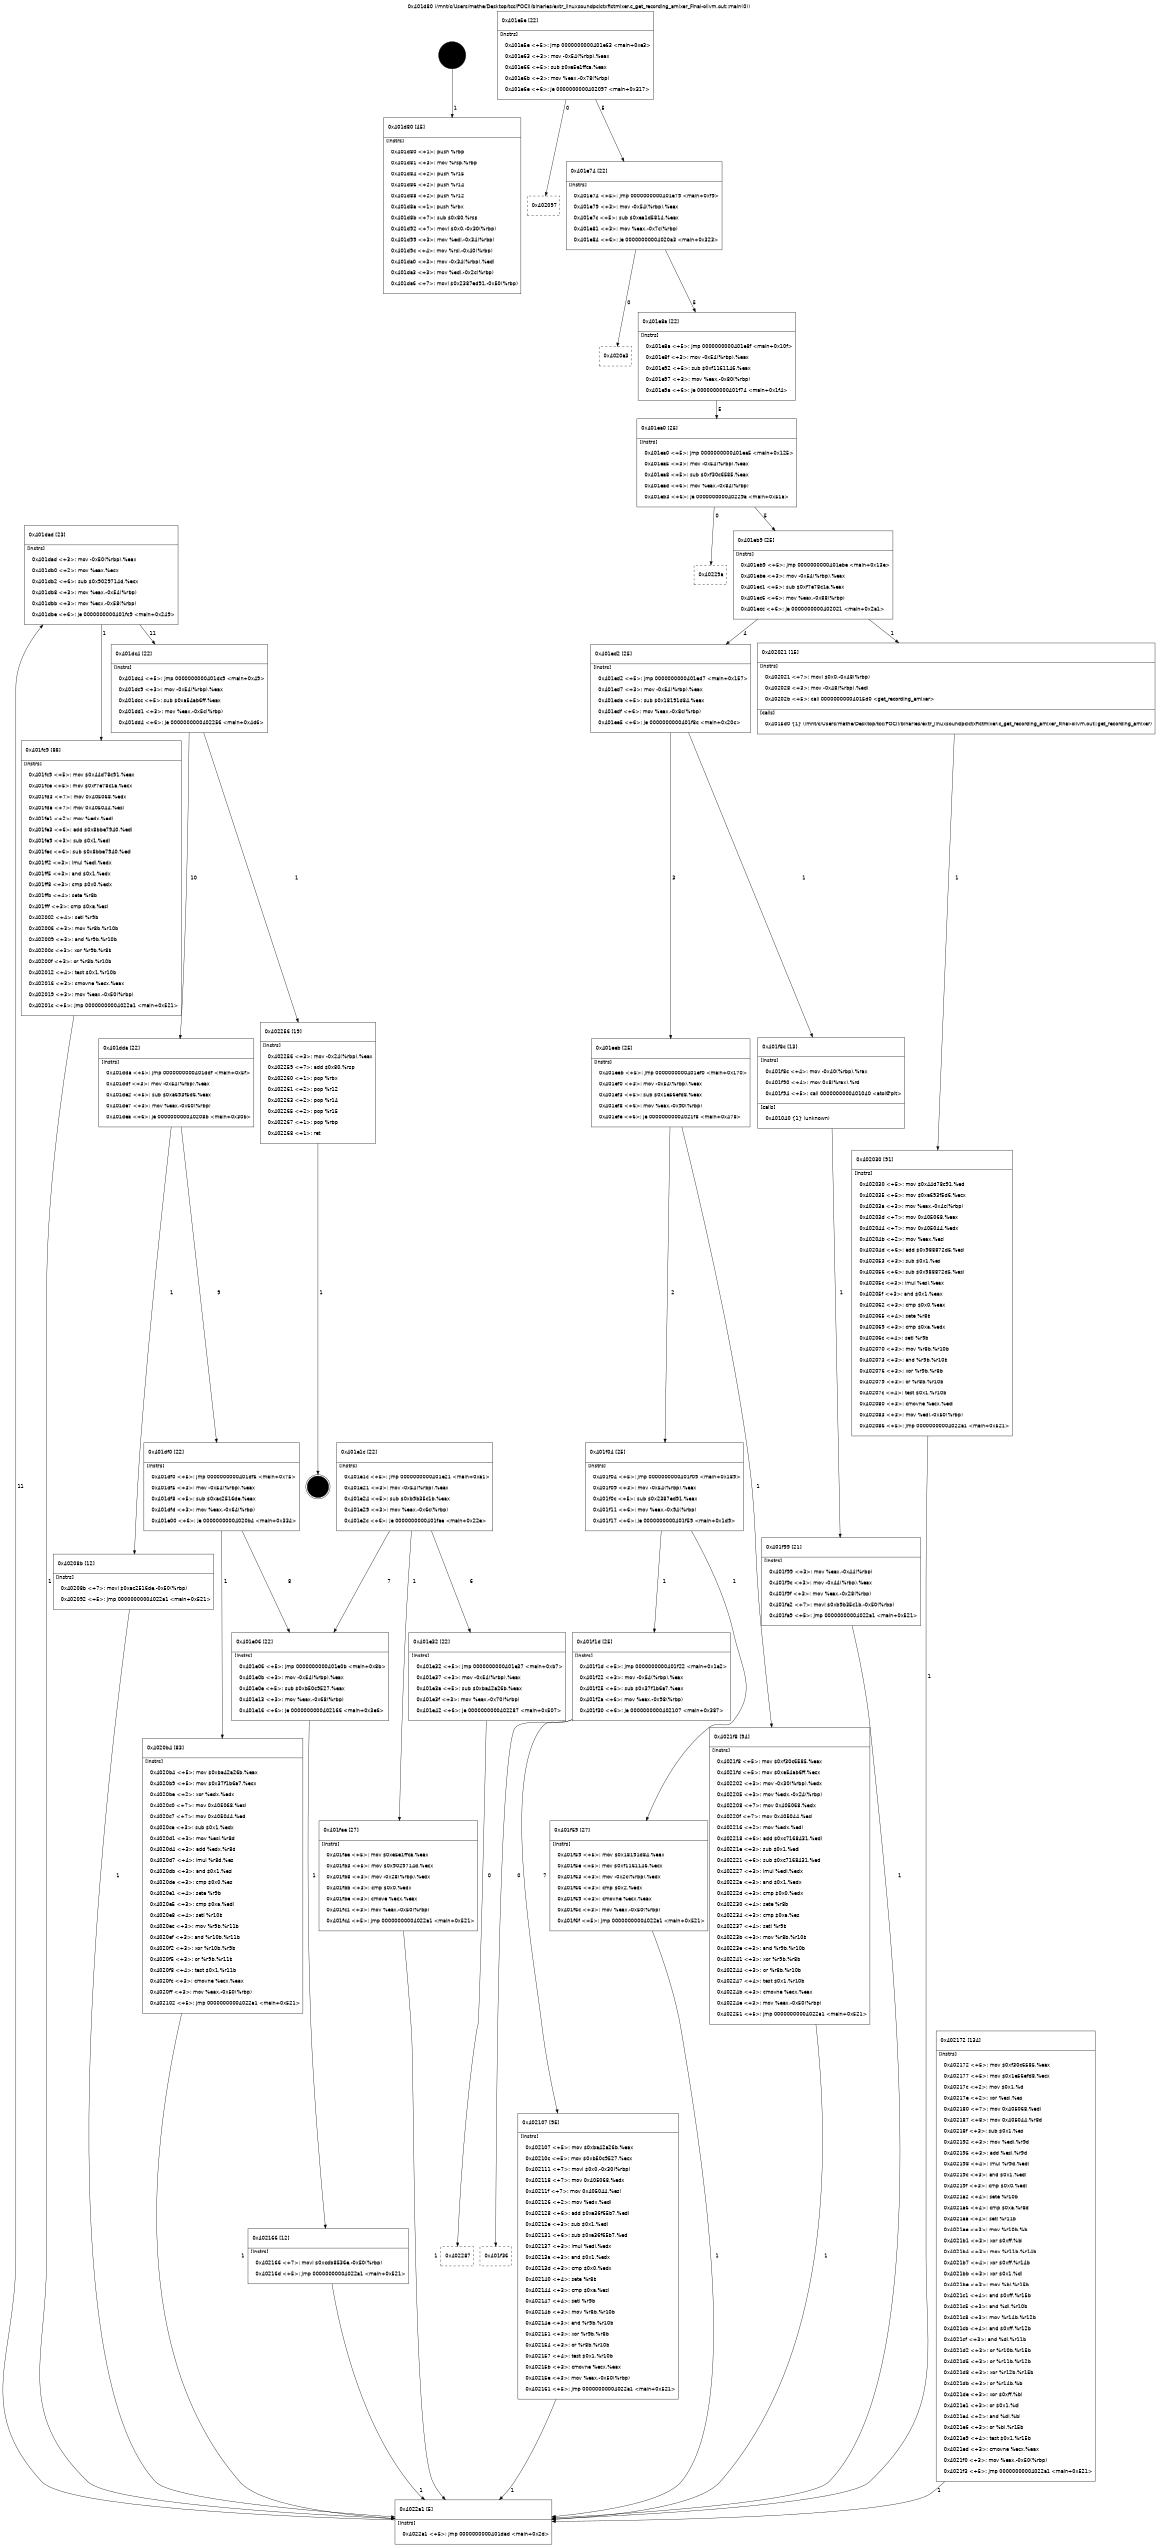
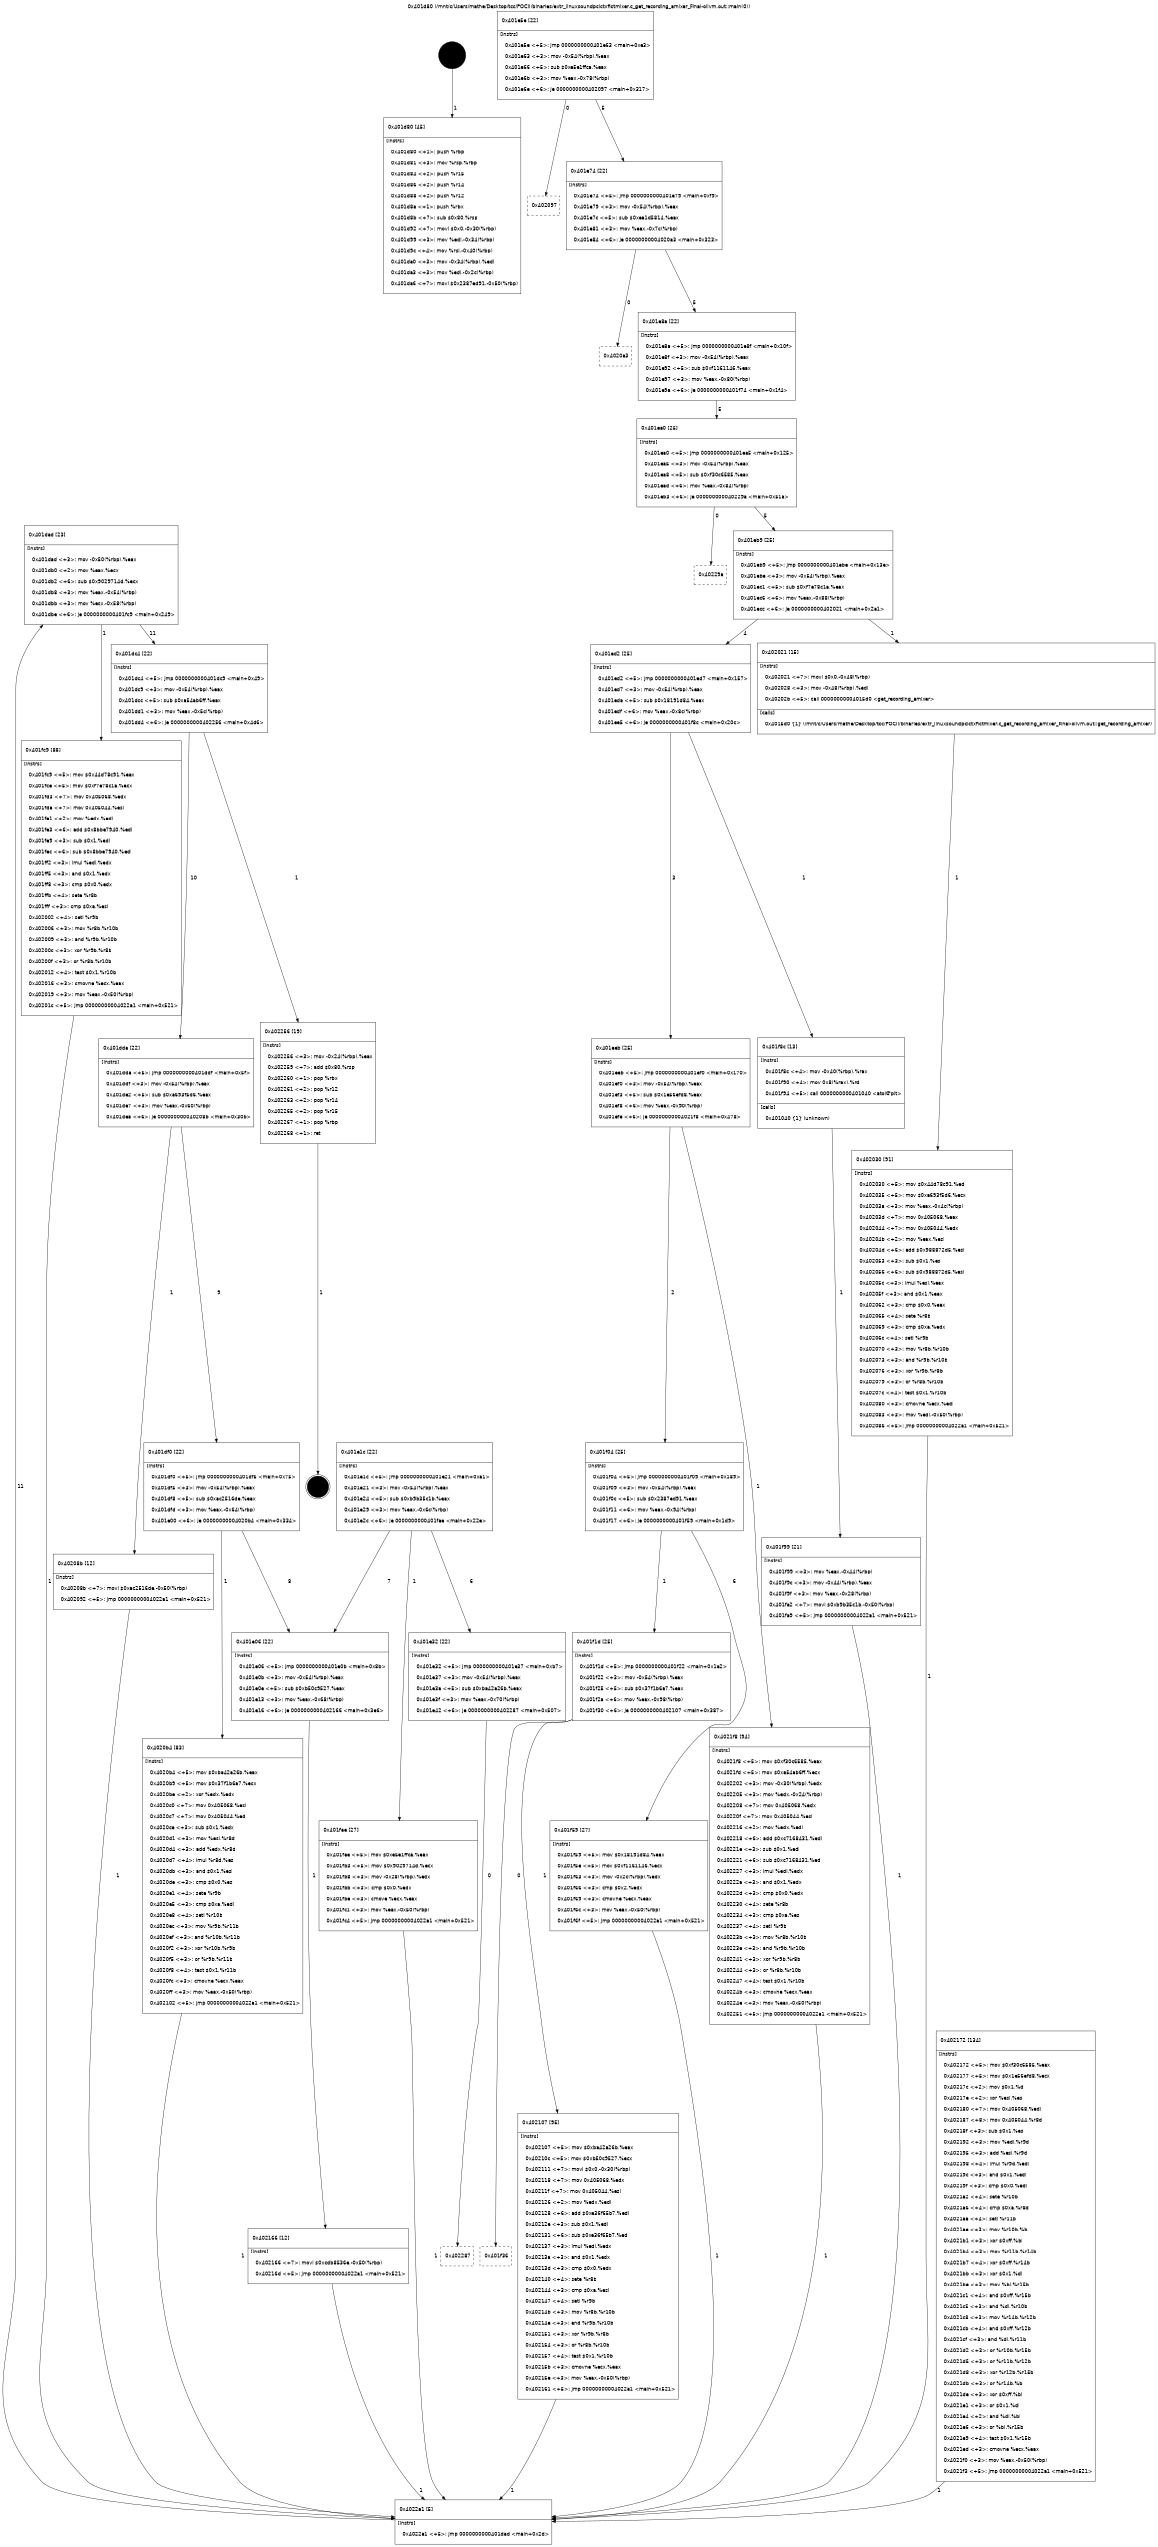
(734, 1582) -> (734, 1582)
(544, 1876) -> (544, 1876)
